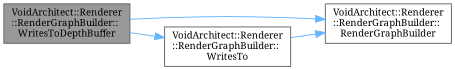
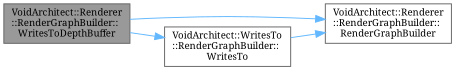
(228, 47) -> (228, 47)
